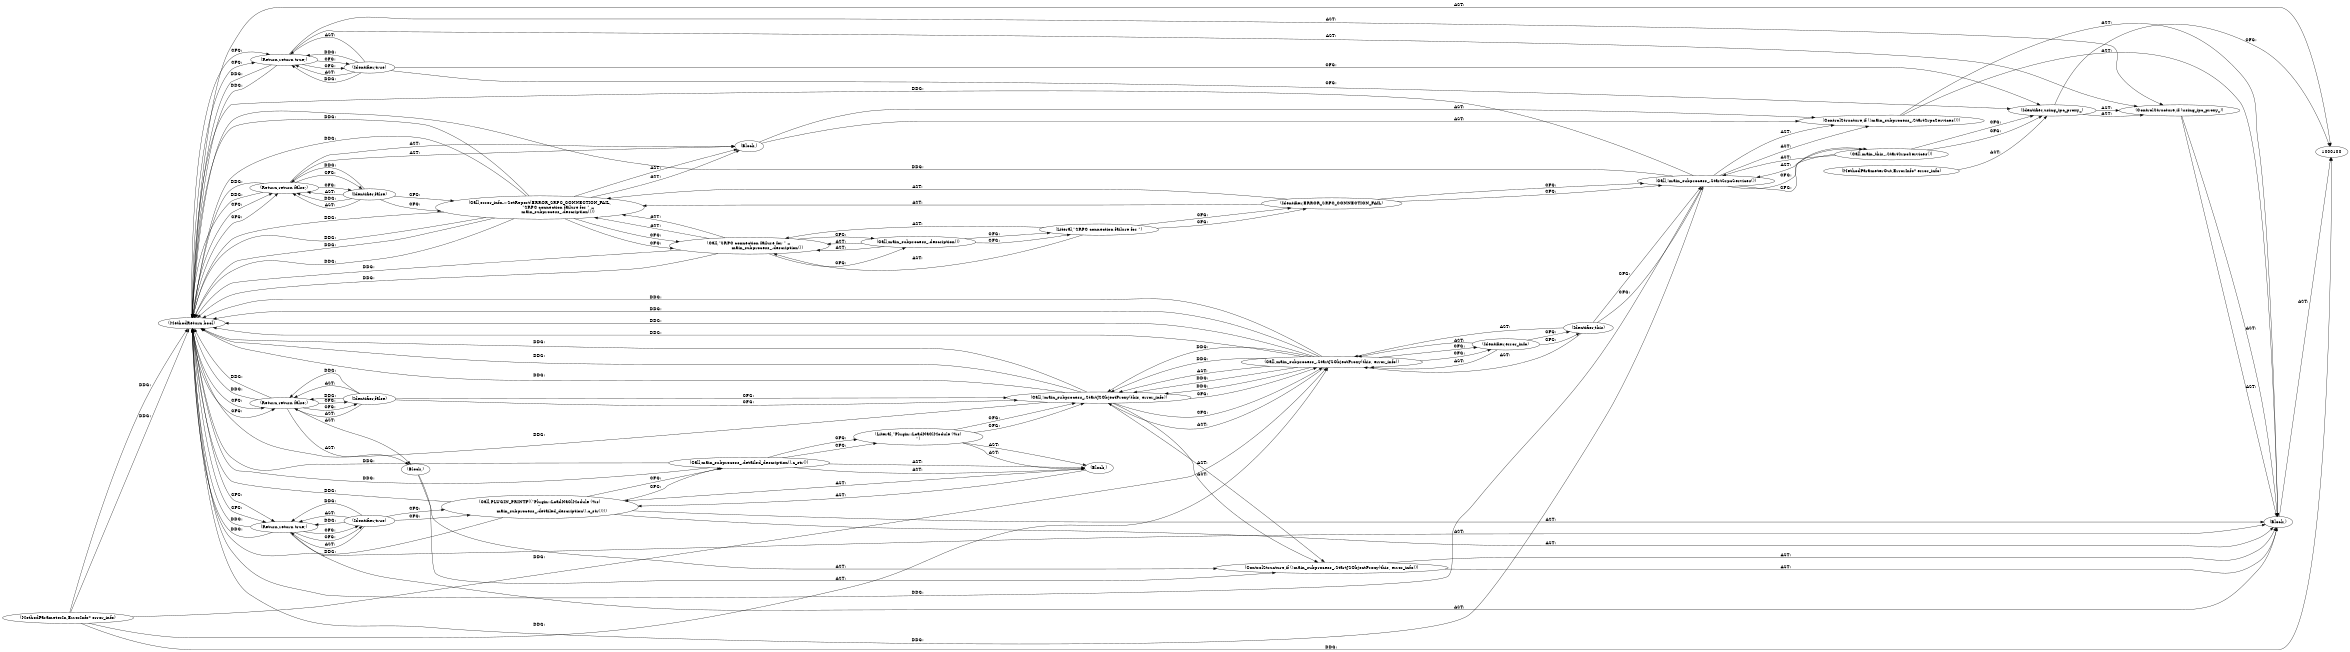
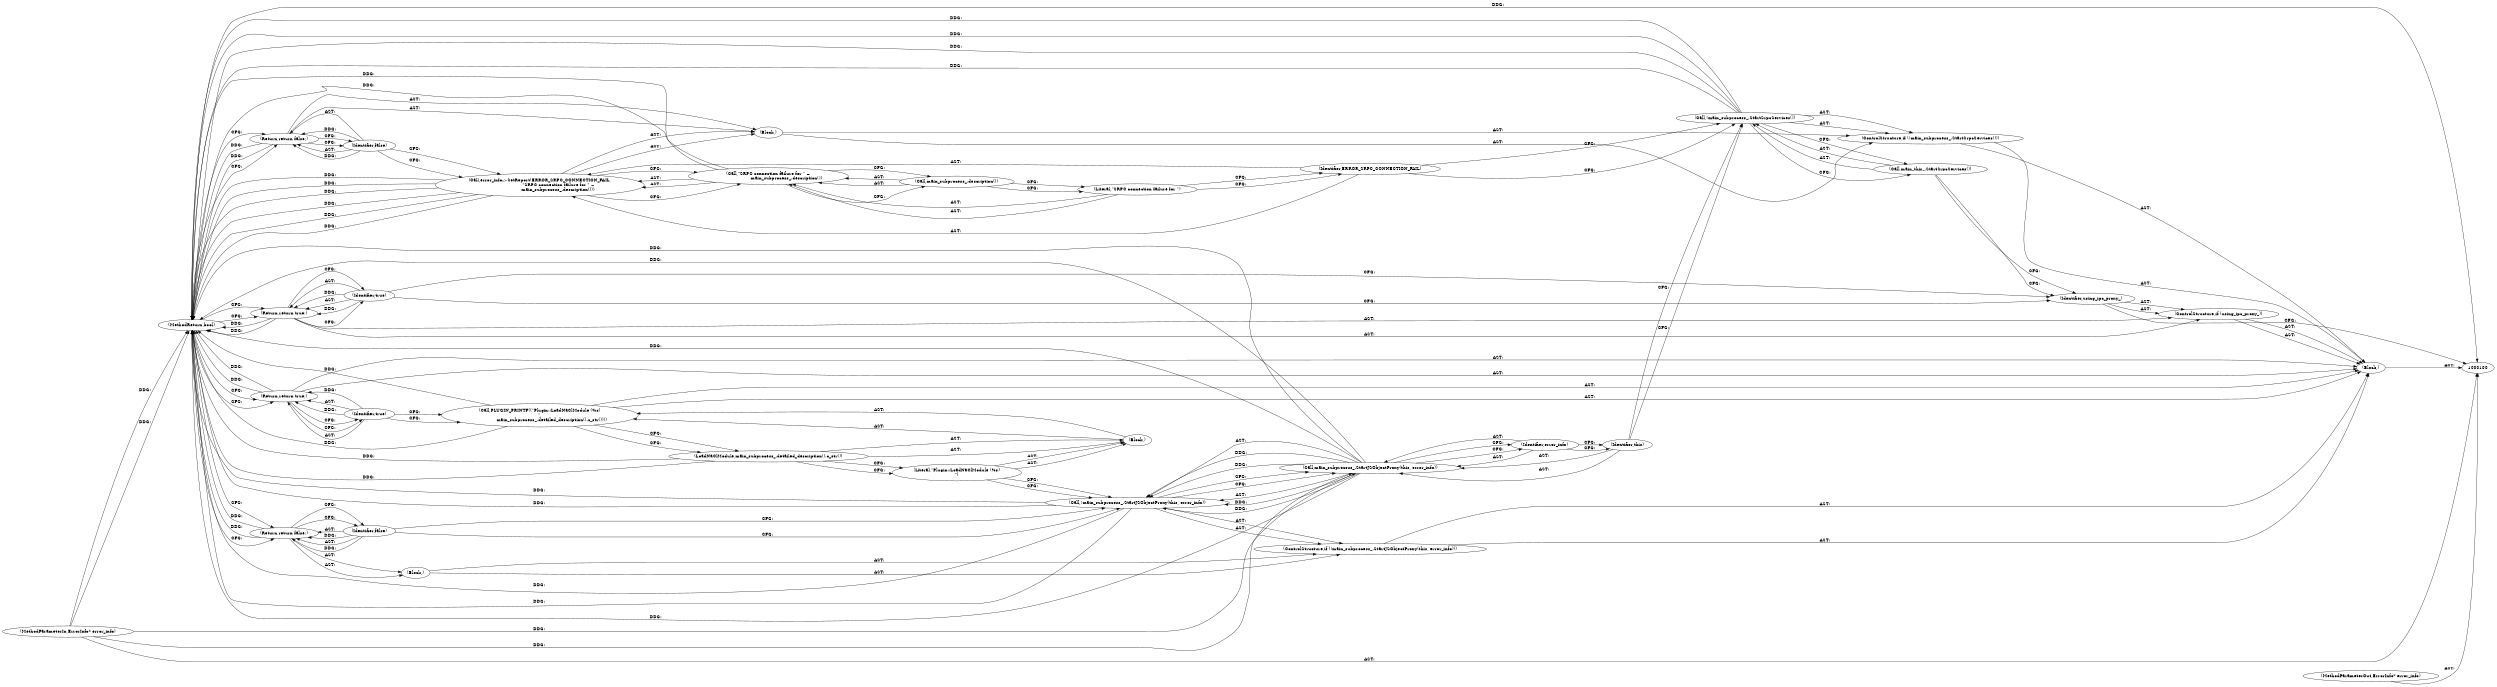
(1460, 5) -> (1499, 5)
(2005, 152) -> (2474, 559)
(749, 463) -> (768, 456)
(1332, 647) -> (1370, 659)
